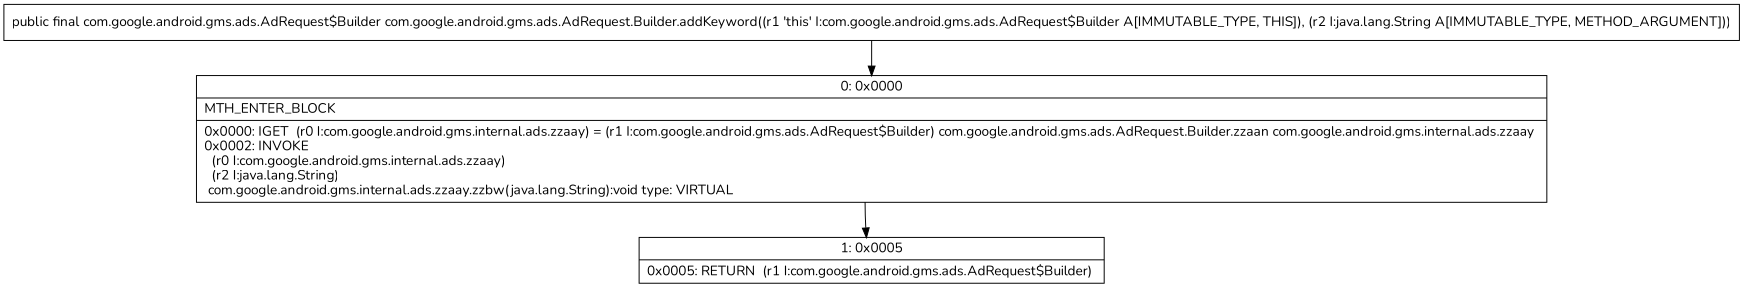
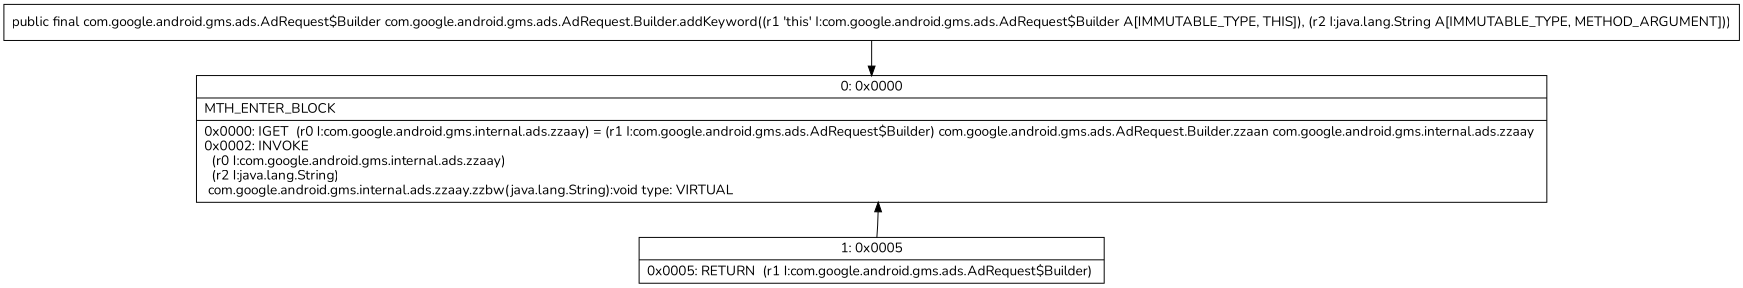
(865, 215) -> (878, 225)
